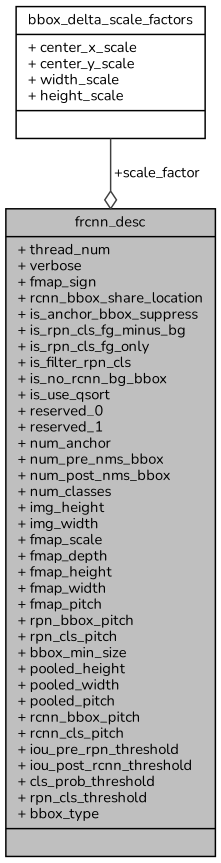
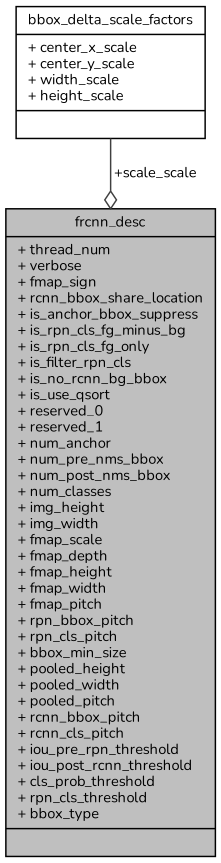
(155, 174) -> (154, 174)
